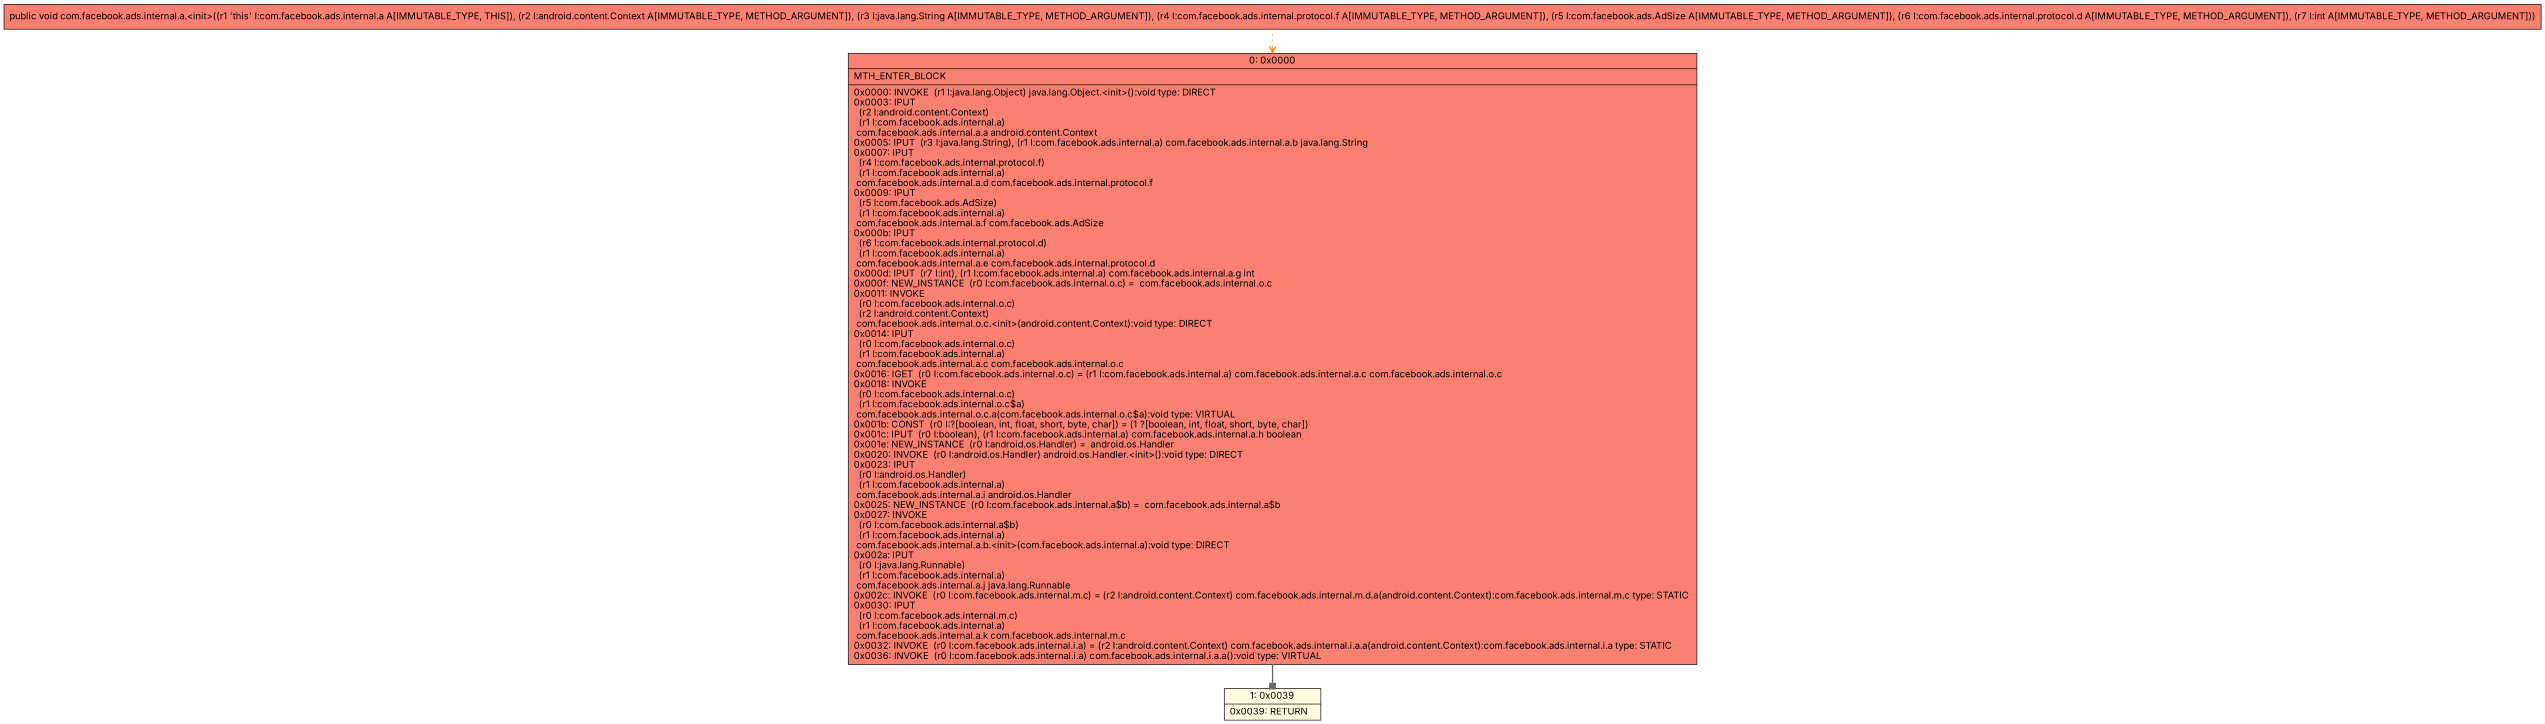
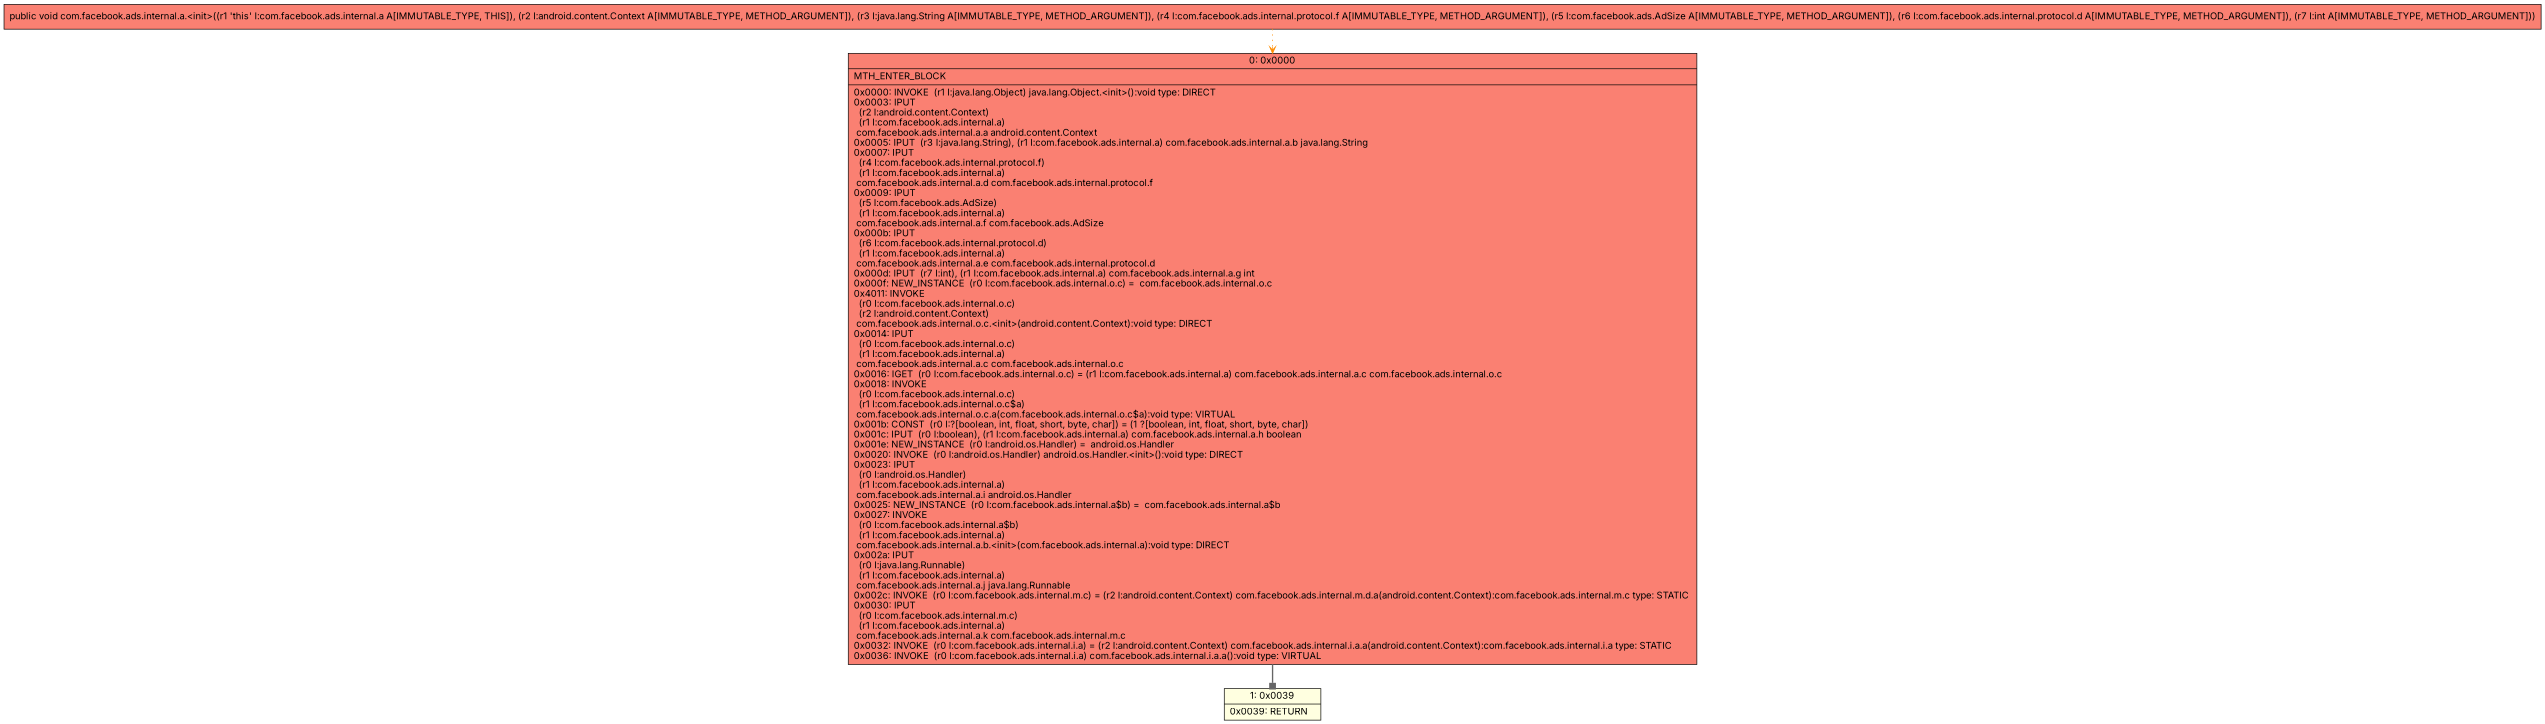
(892, 294) -> (892, 294)
